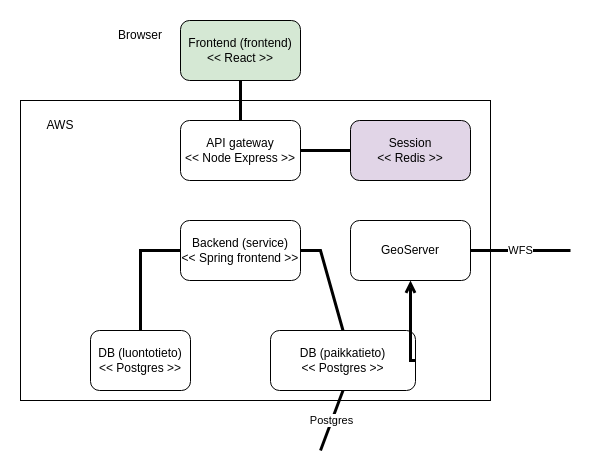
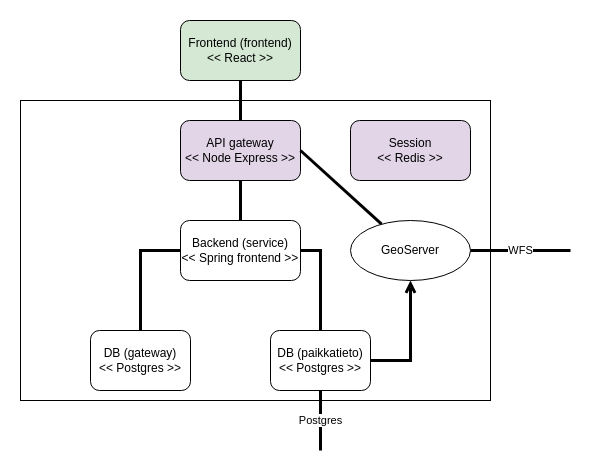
(141, 36) -> none
(61, 126) -> none
(241, 151) -> (241, 151)
(326, 151) -> (341, 187)
none -> (241, 201)
(411, 251) -> (411, 251)
(141, 361) -> (141, 361)
(343, 361) -> (321, 361)
